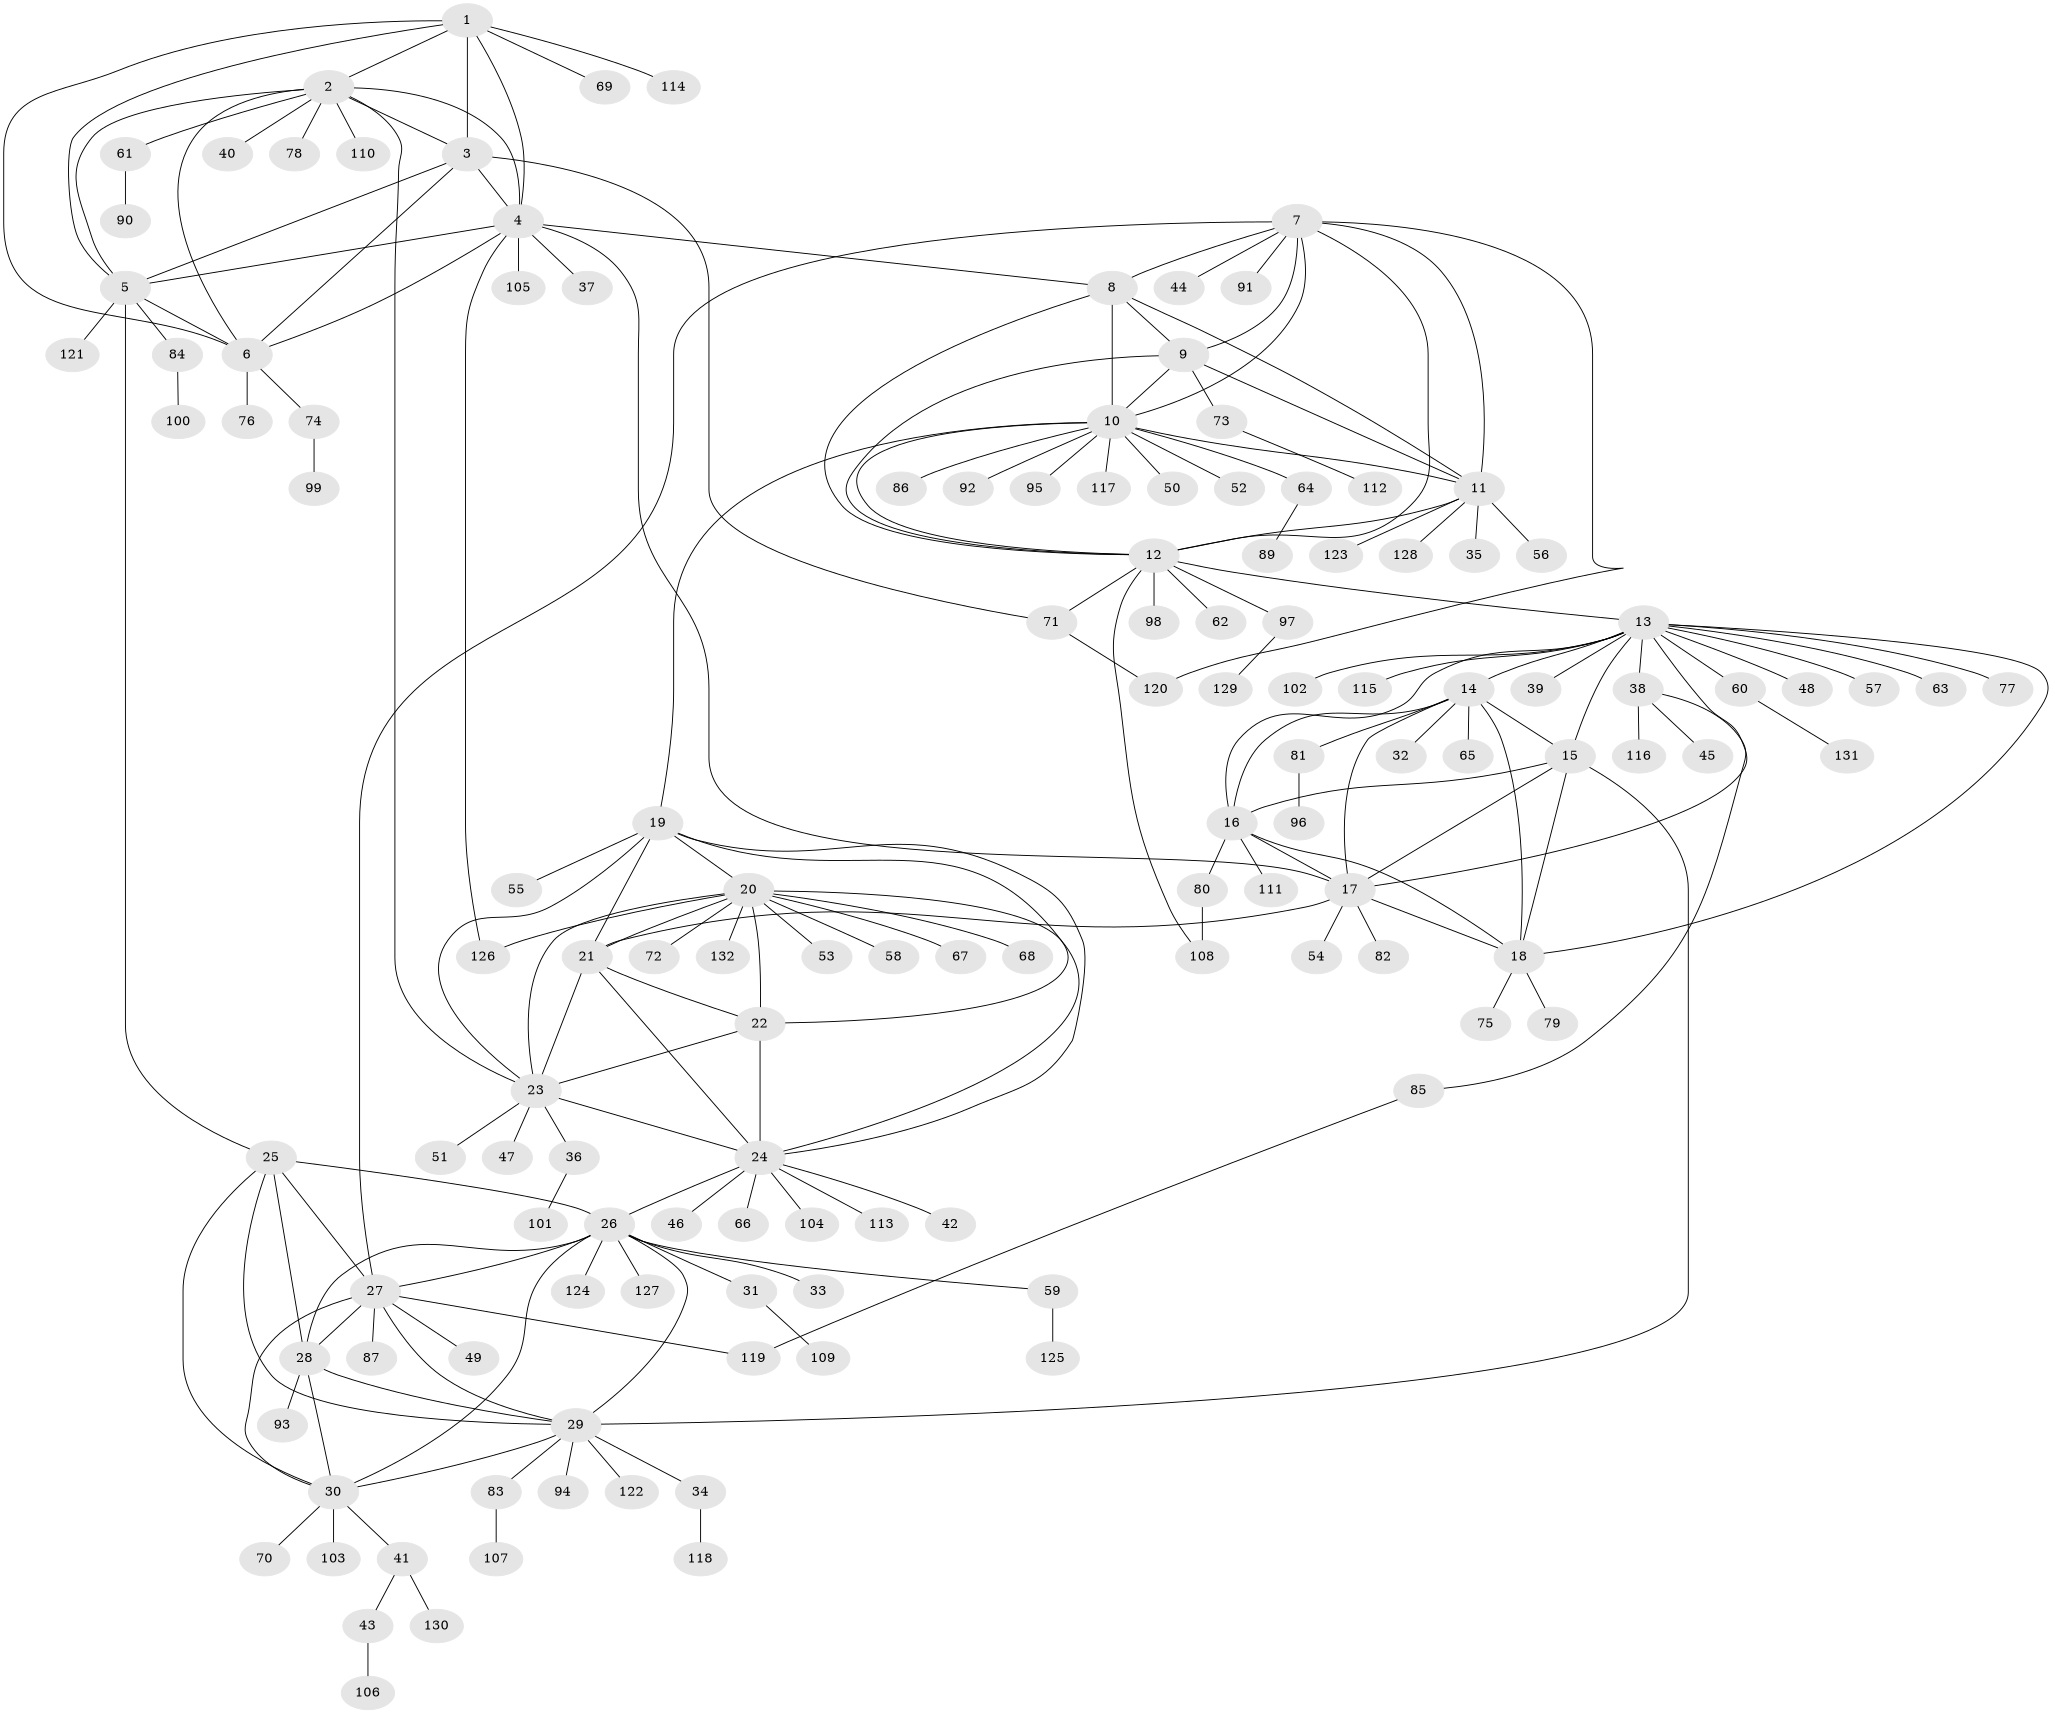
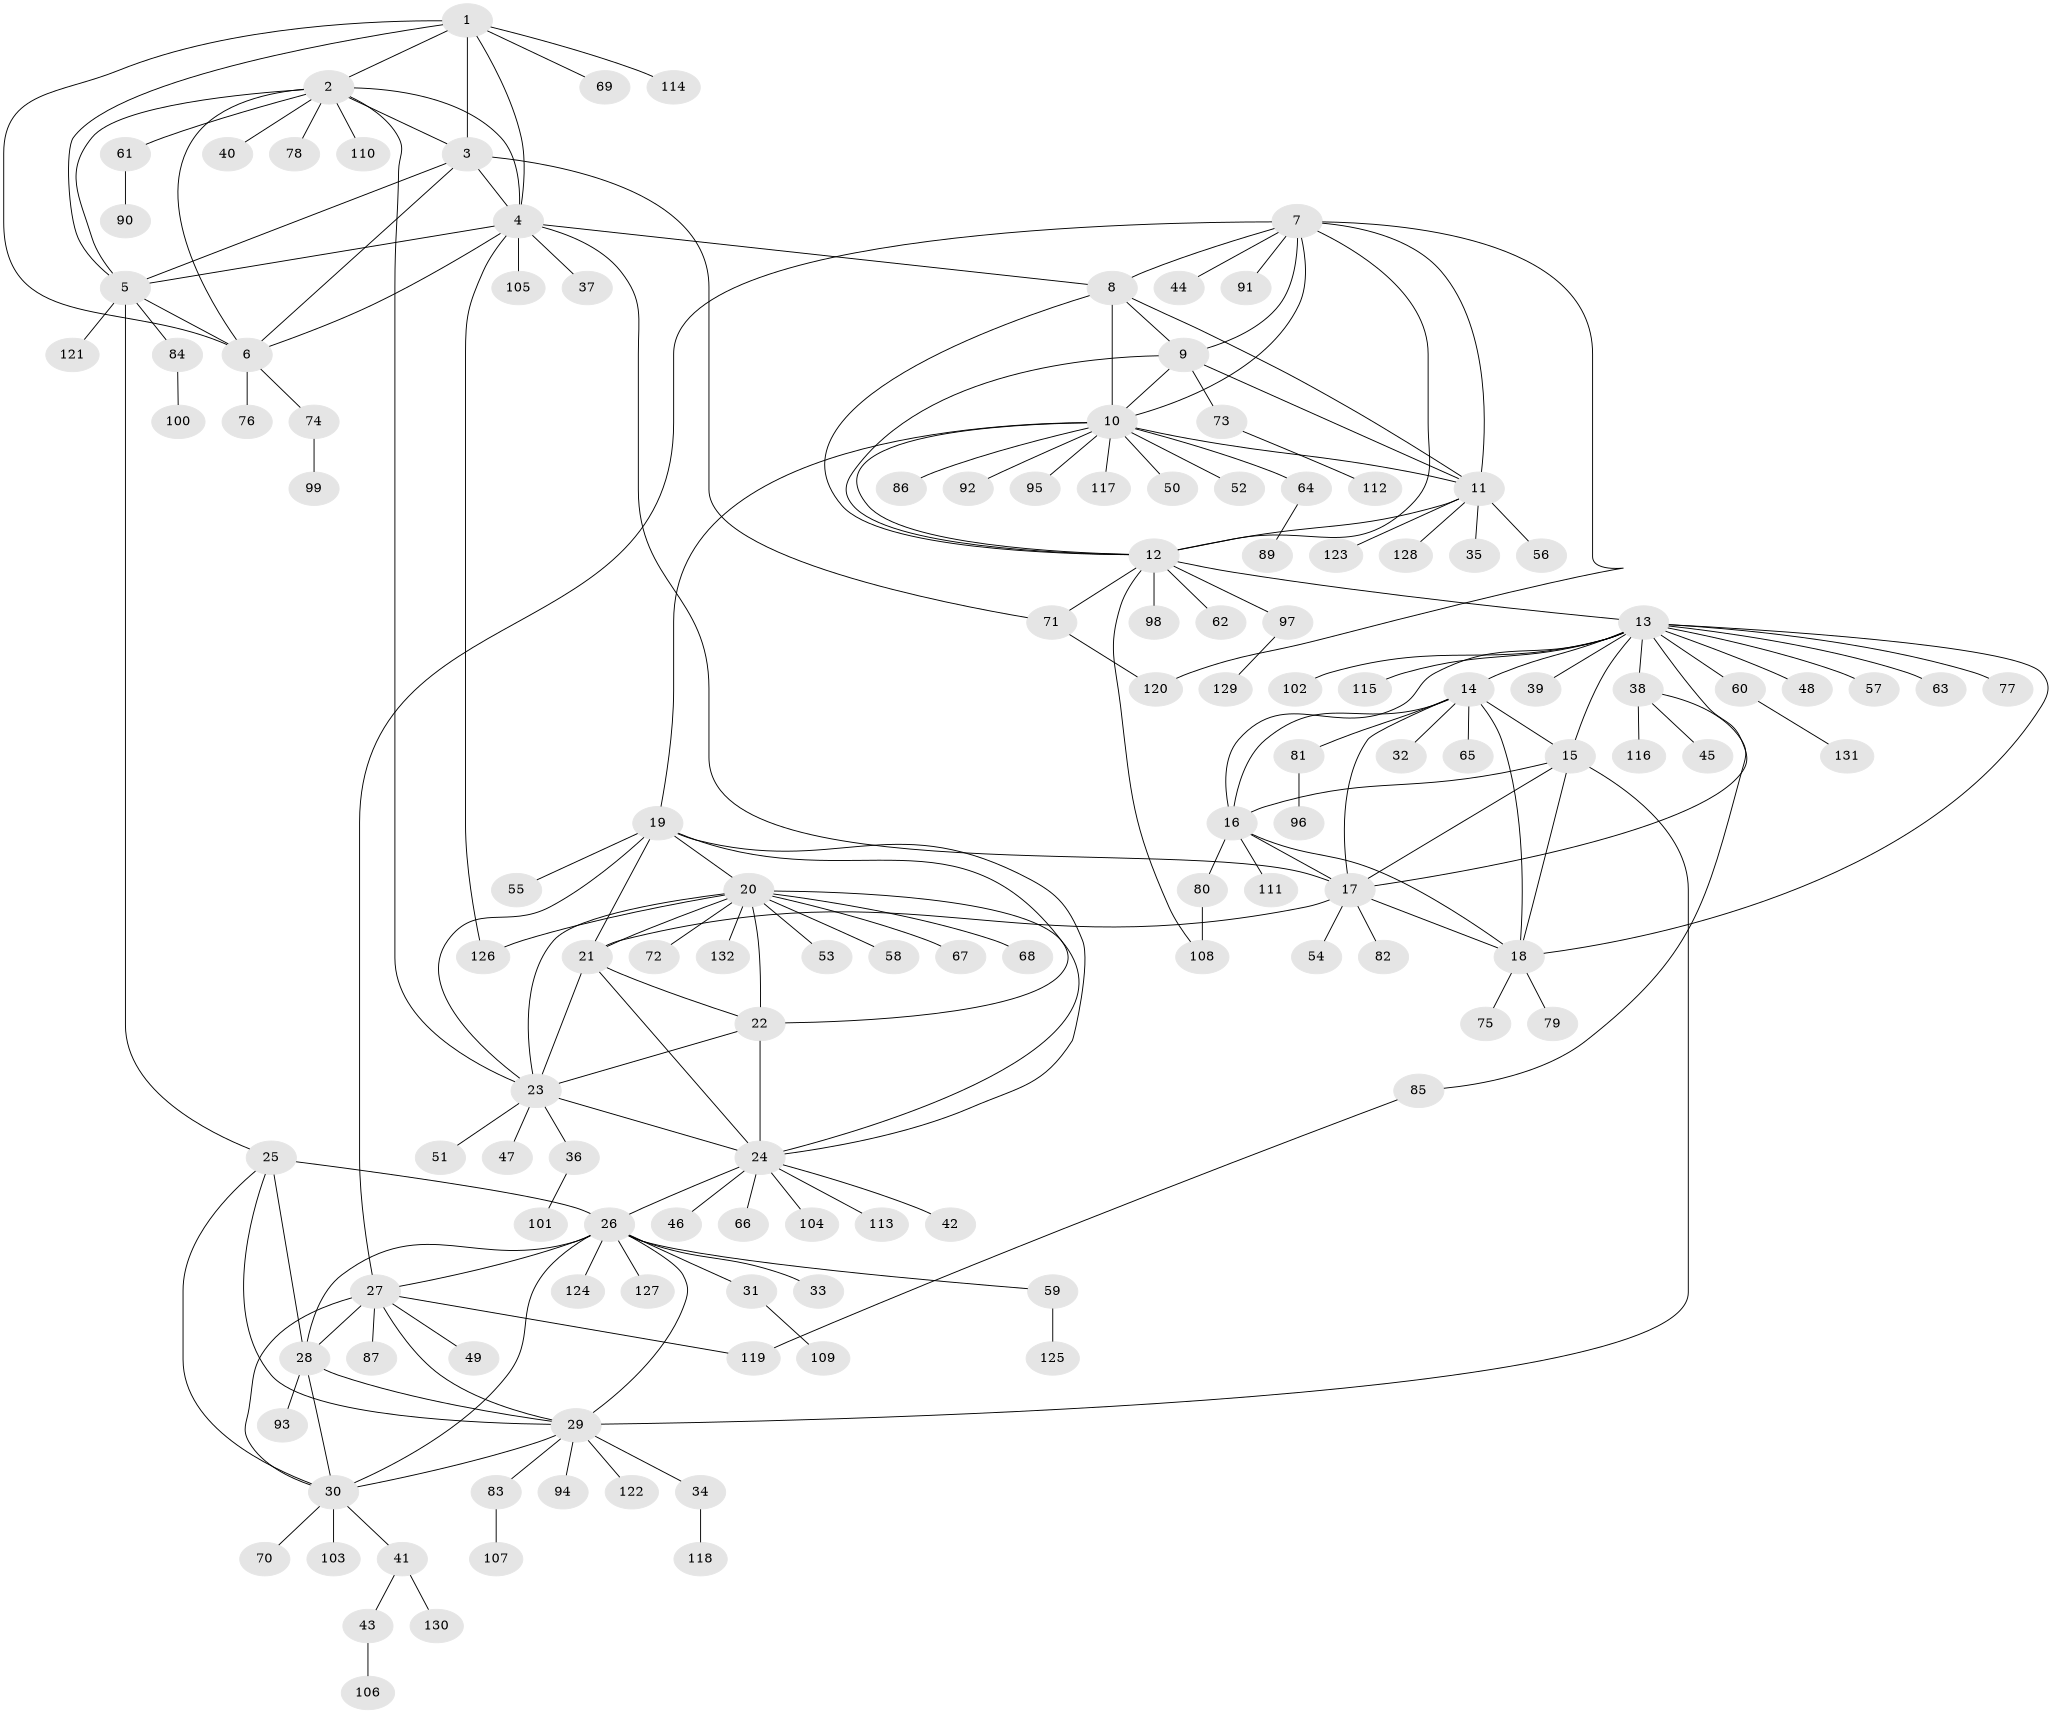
(323, 1224) -> none
